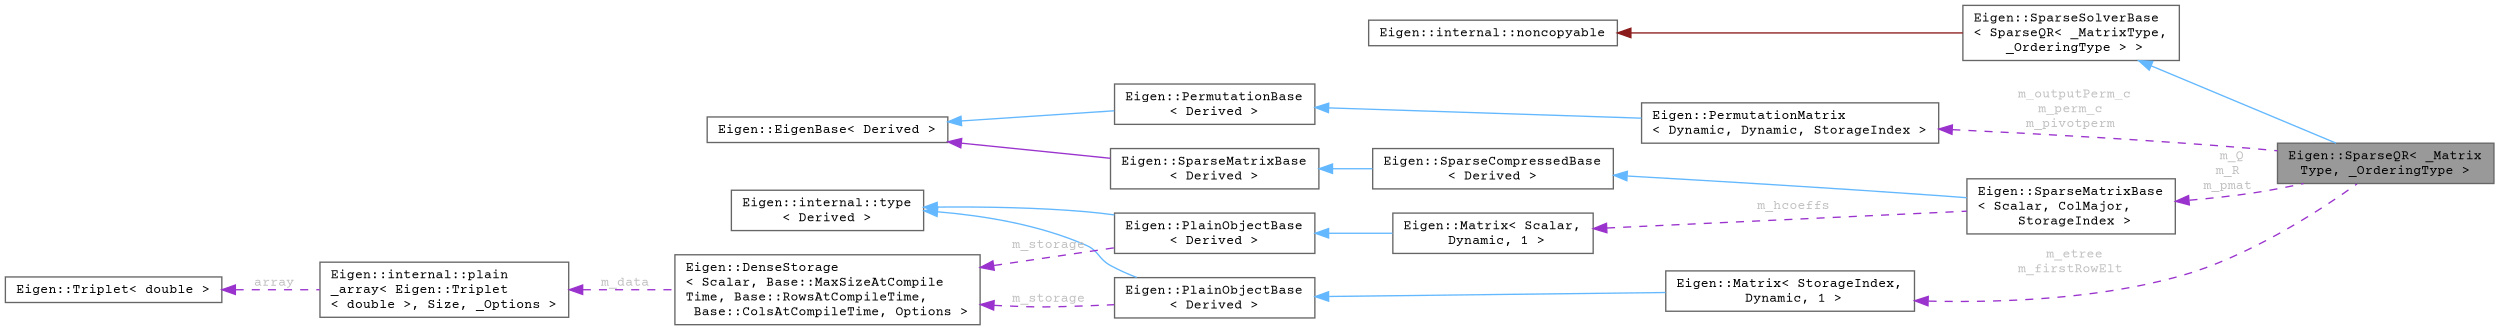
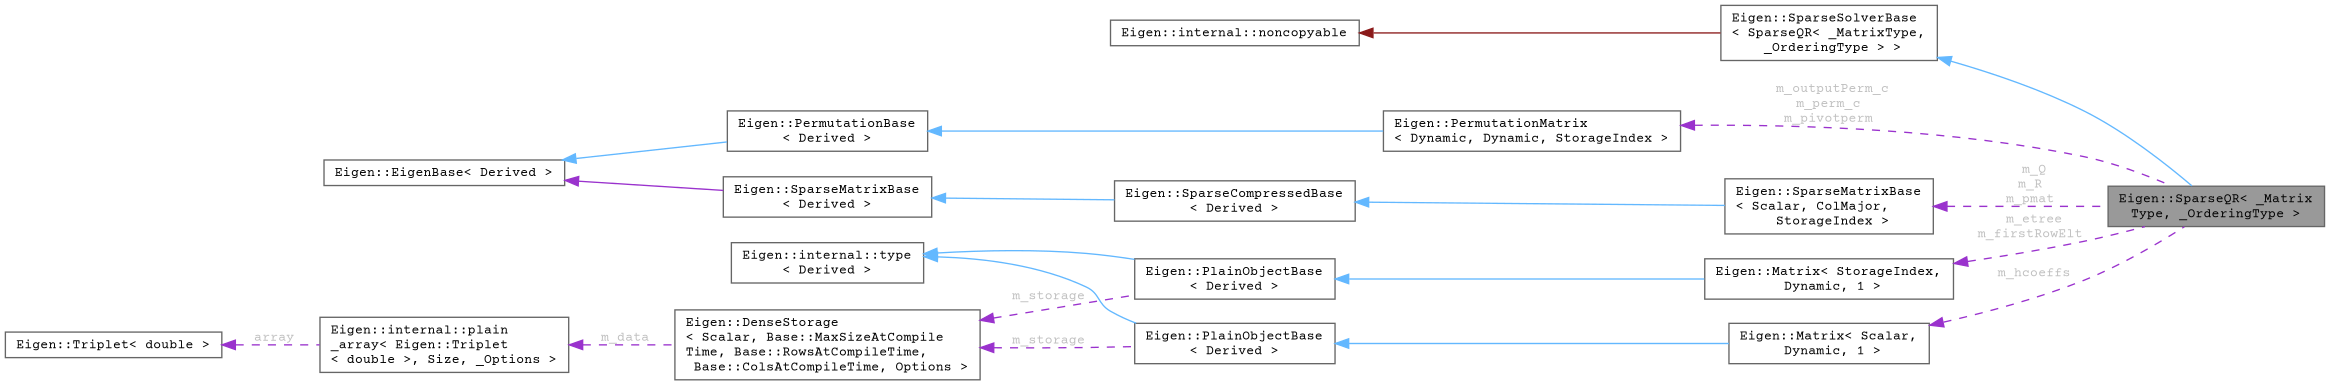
(1787, 220) -> (2069, 286)
